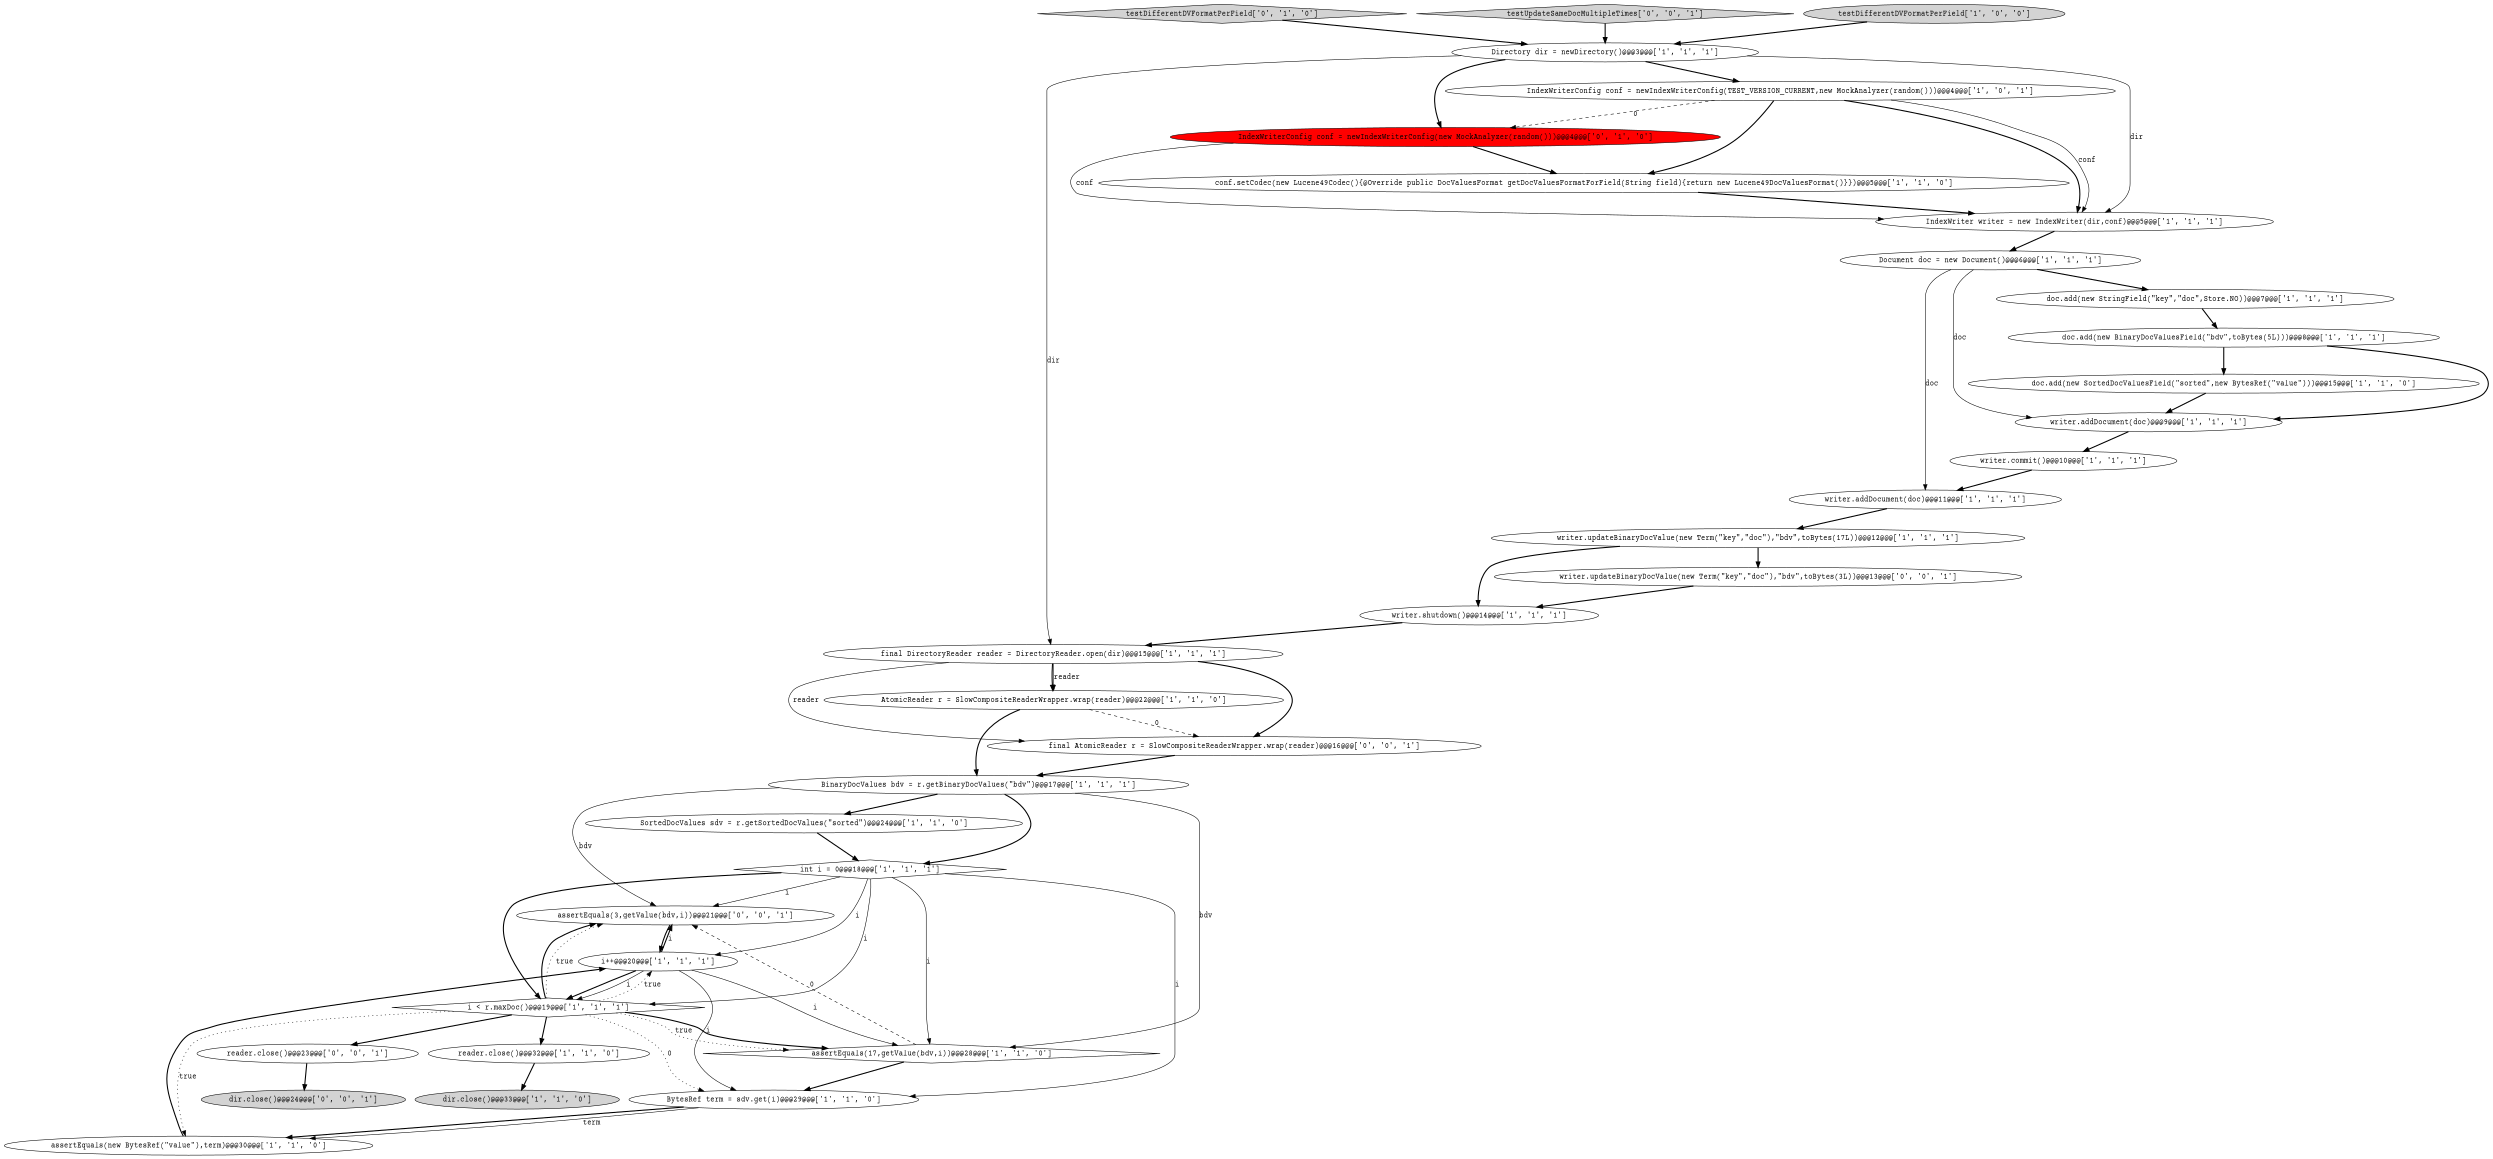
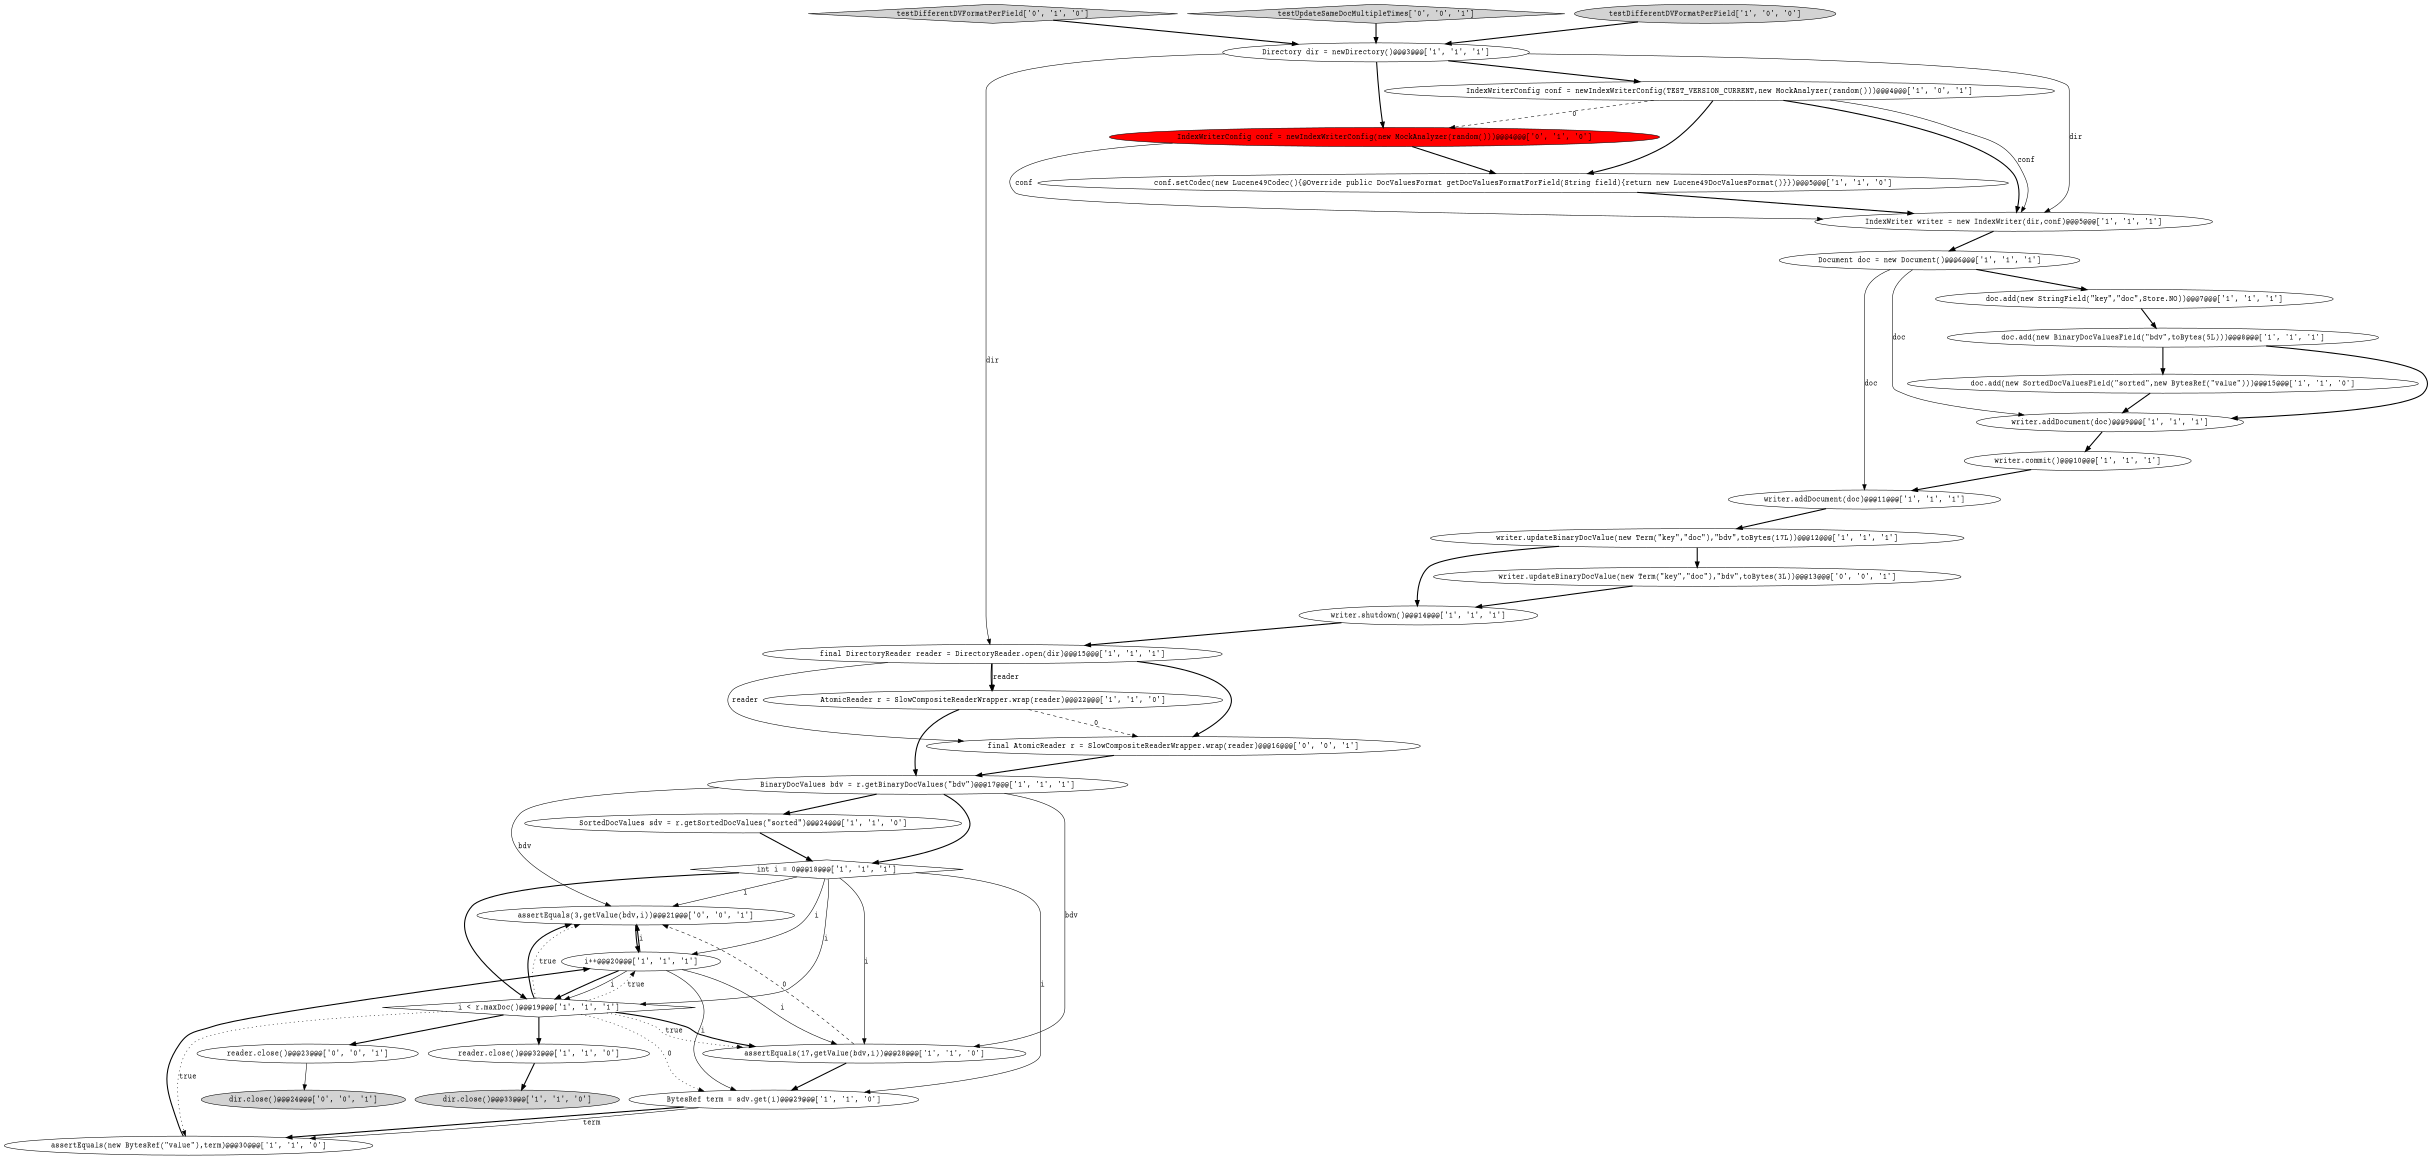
(932, 1054) -> (864, 1054)
(306, 1074) -> (306, 1074)
